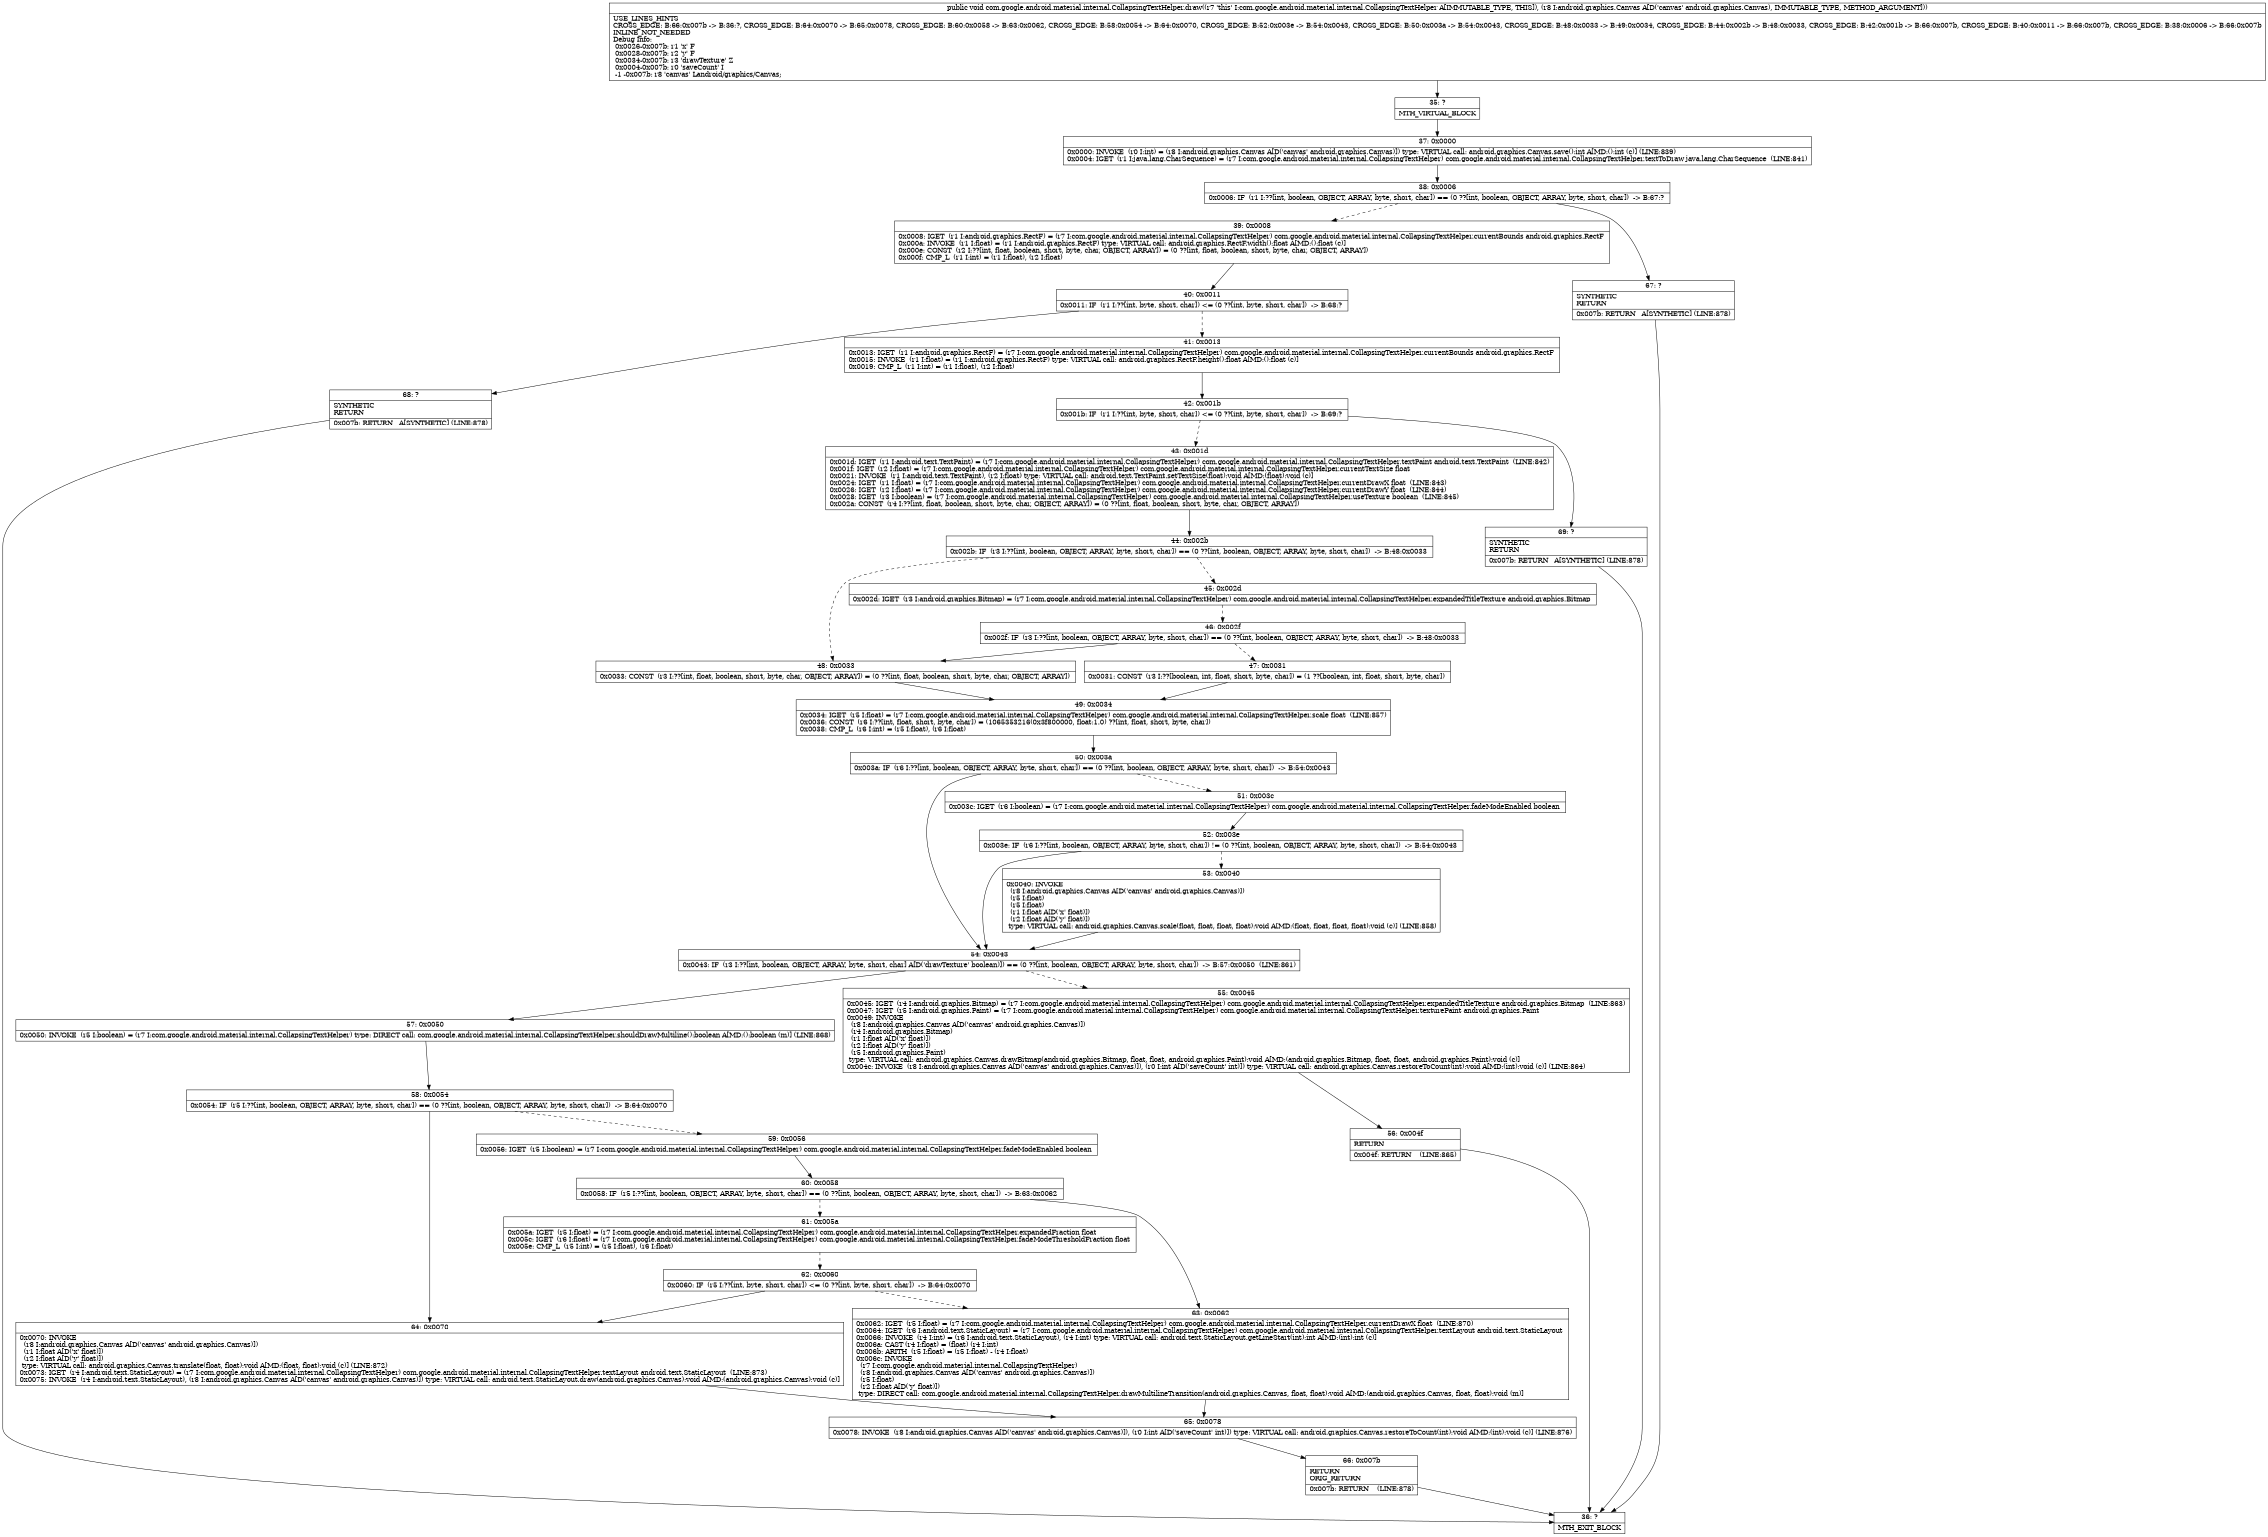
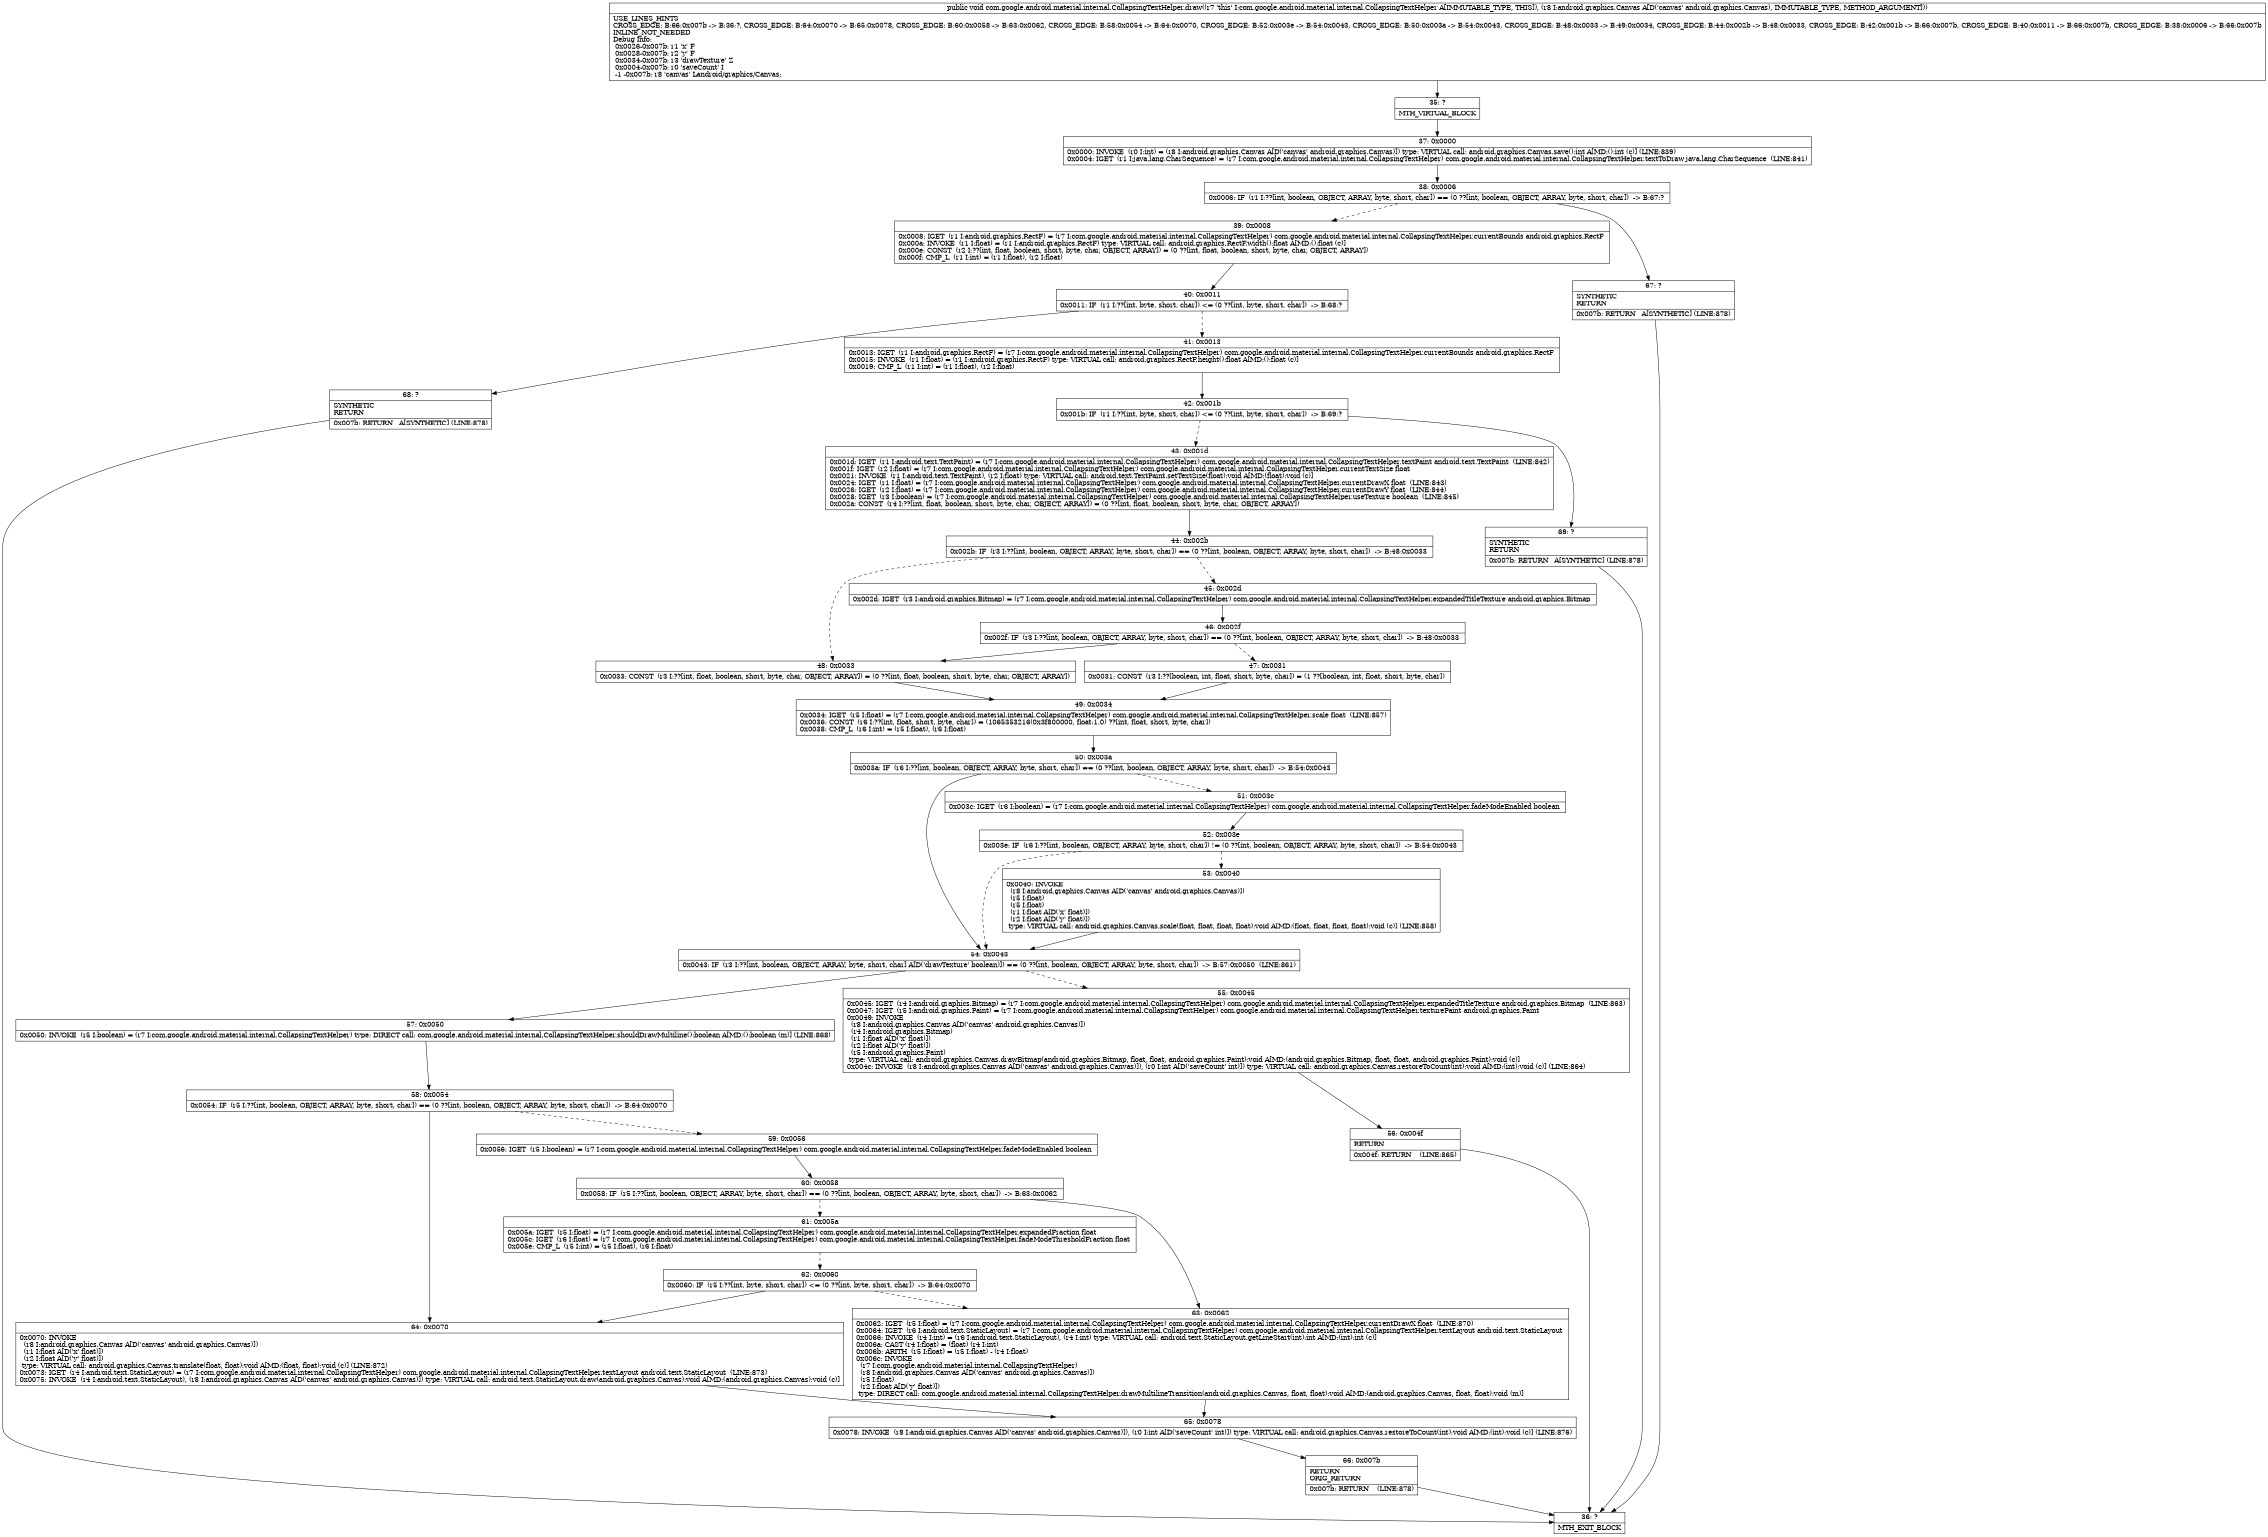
(1223, 611) -> (1223, 611)
(1000, 867) -> (1000, 867)
